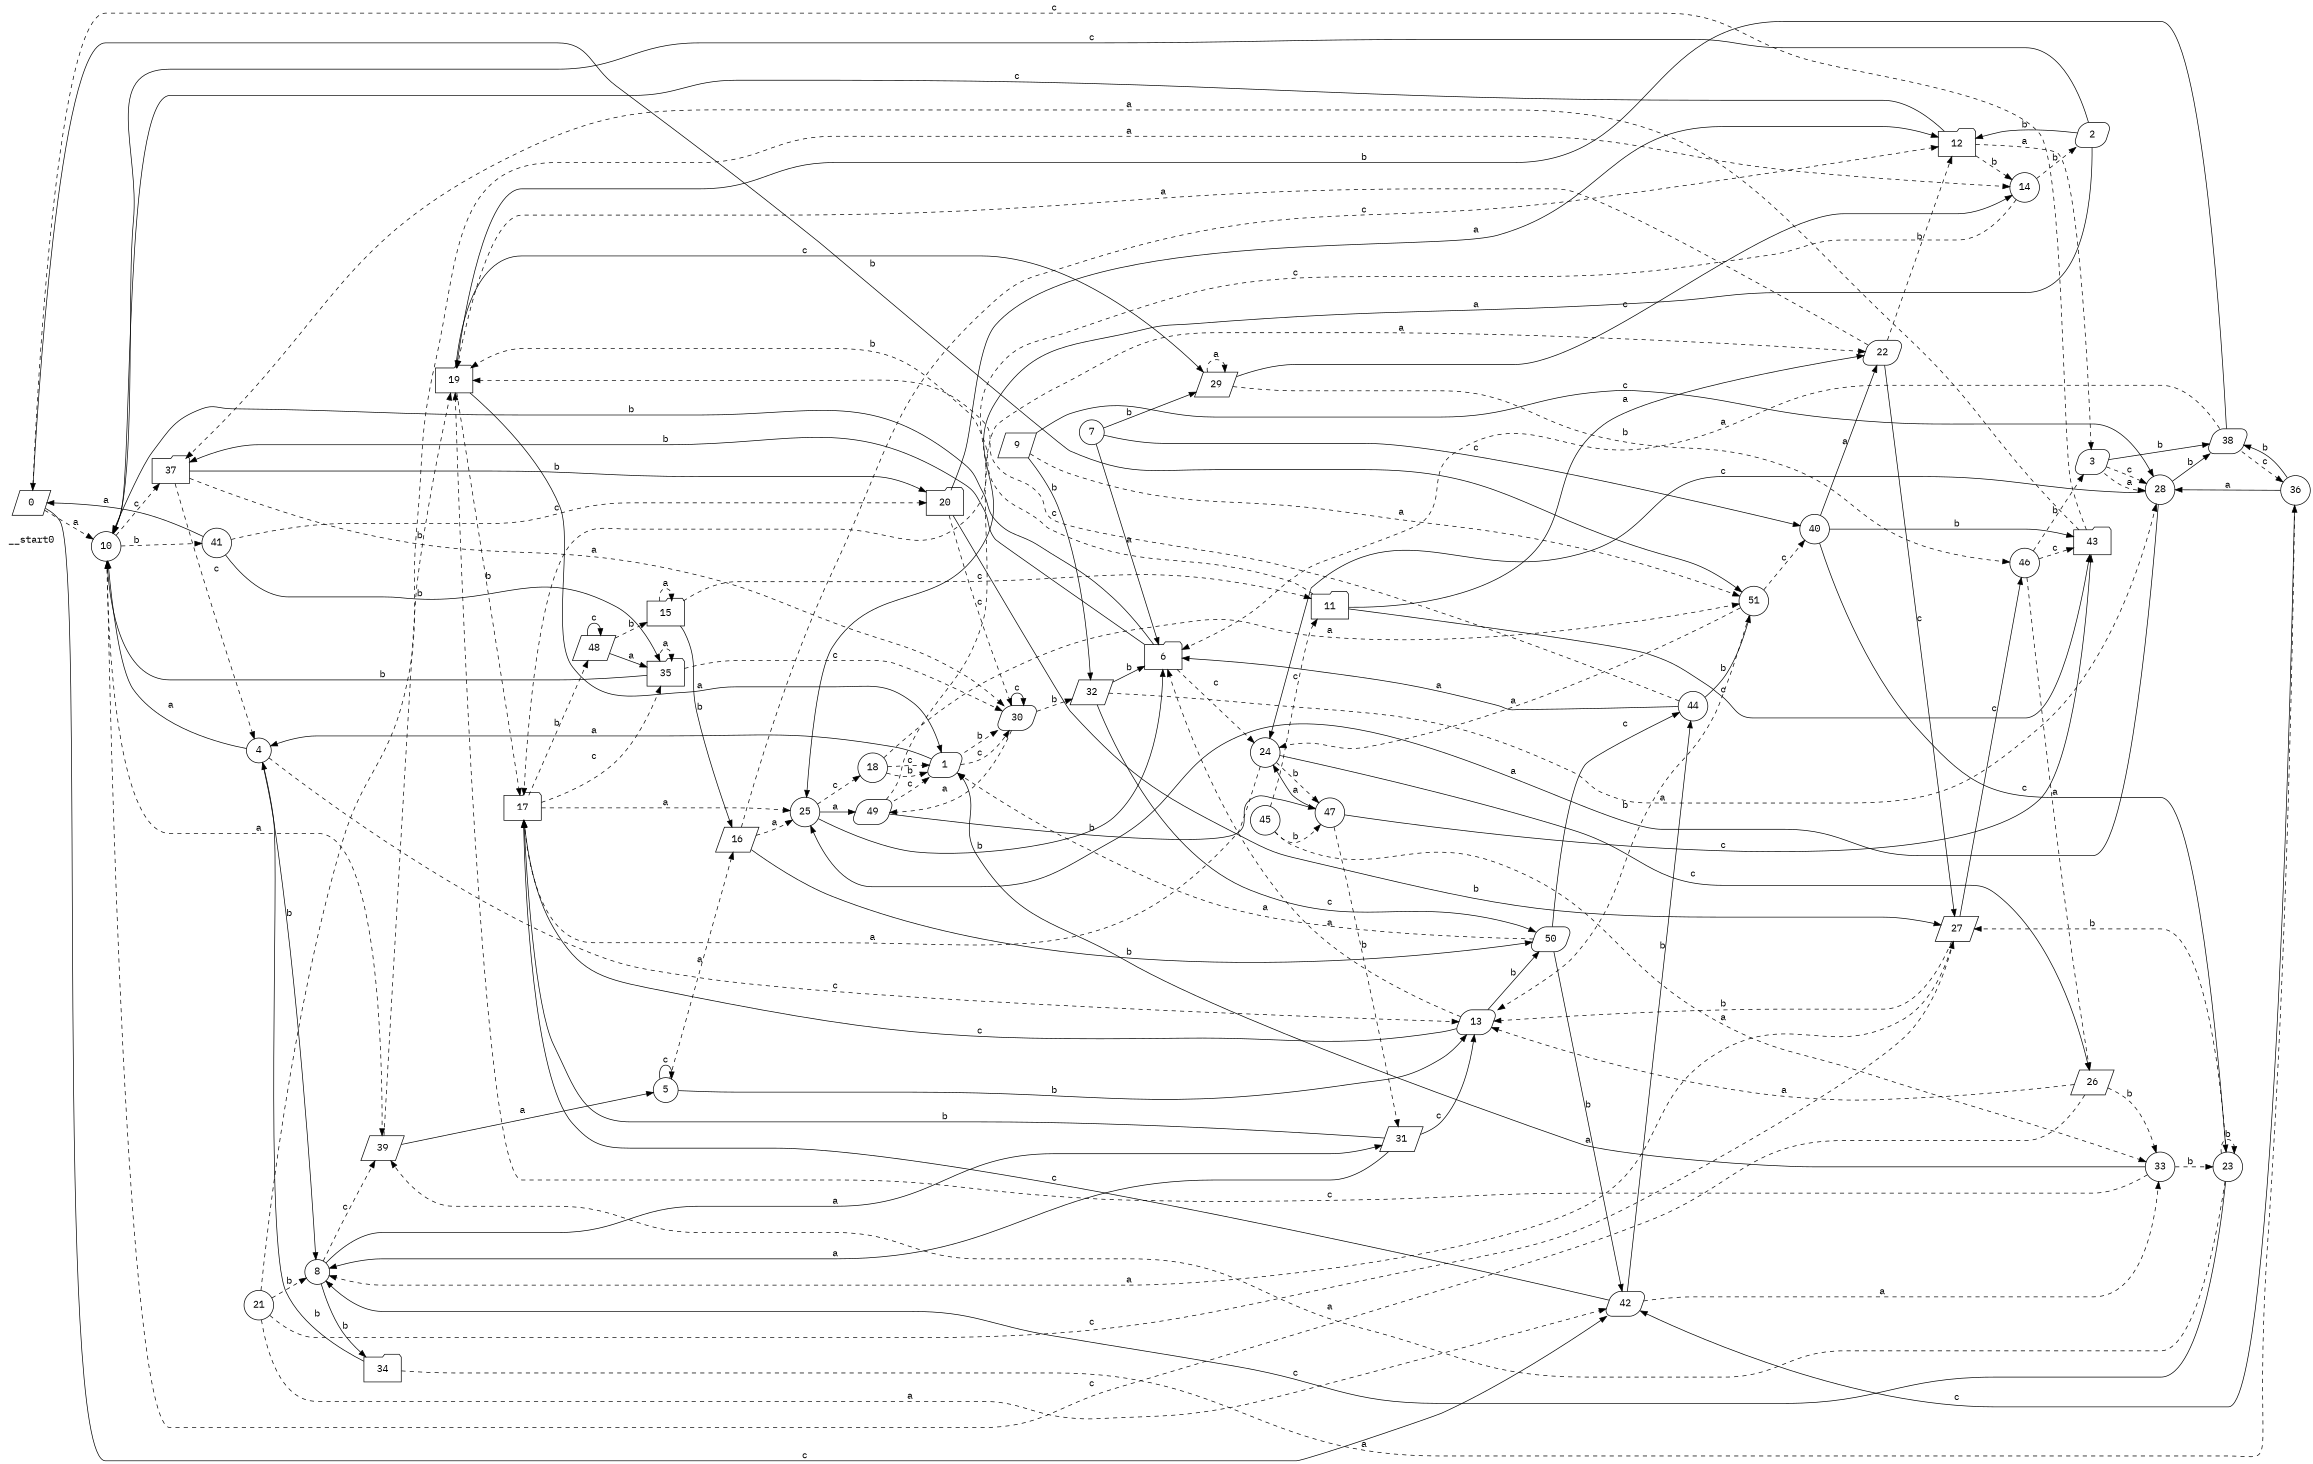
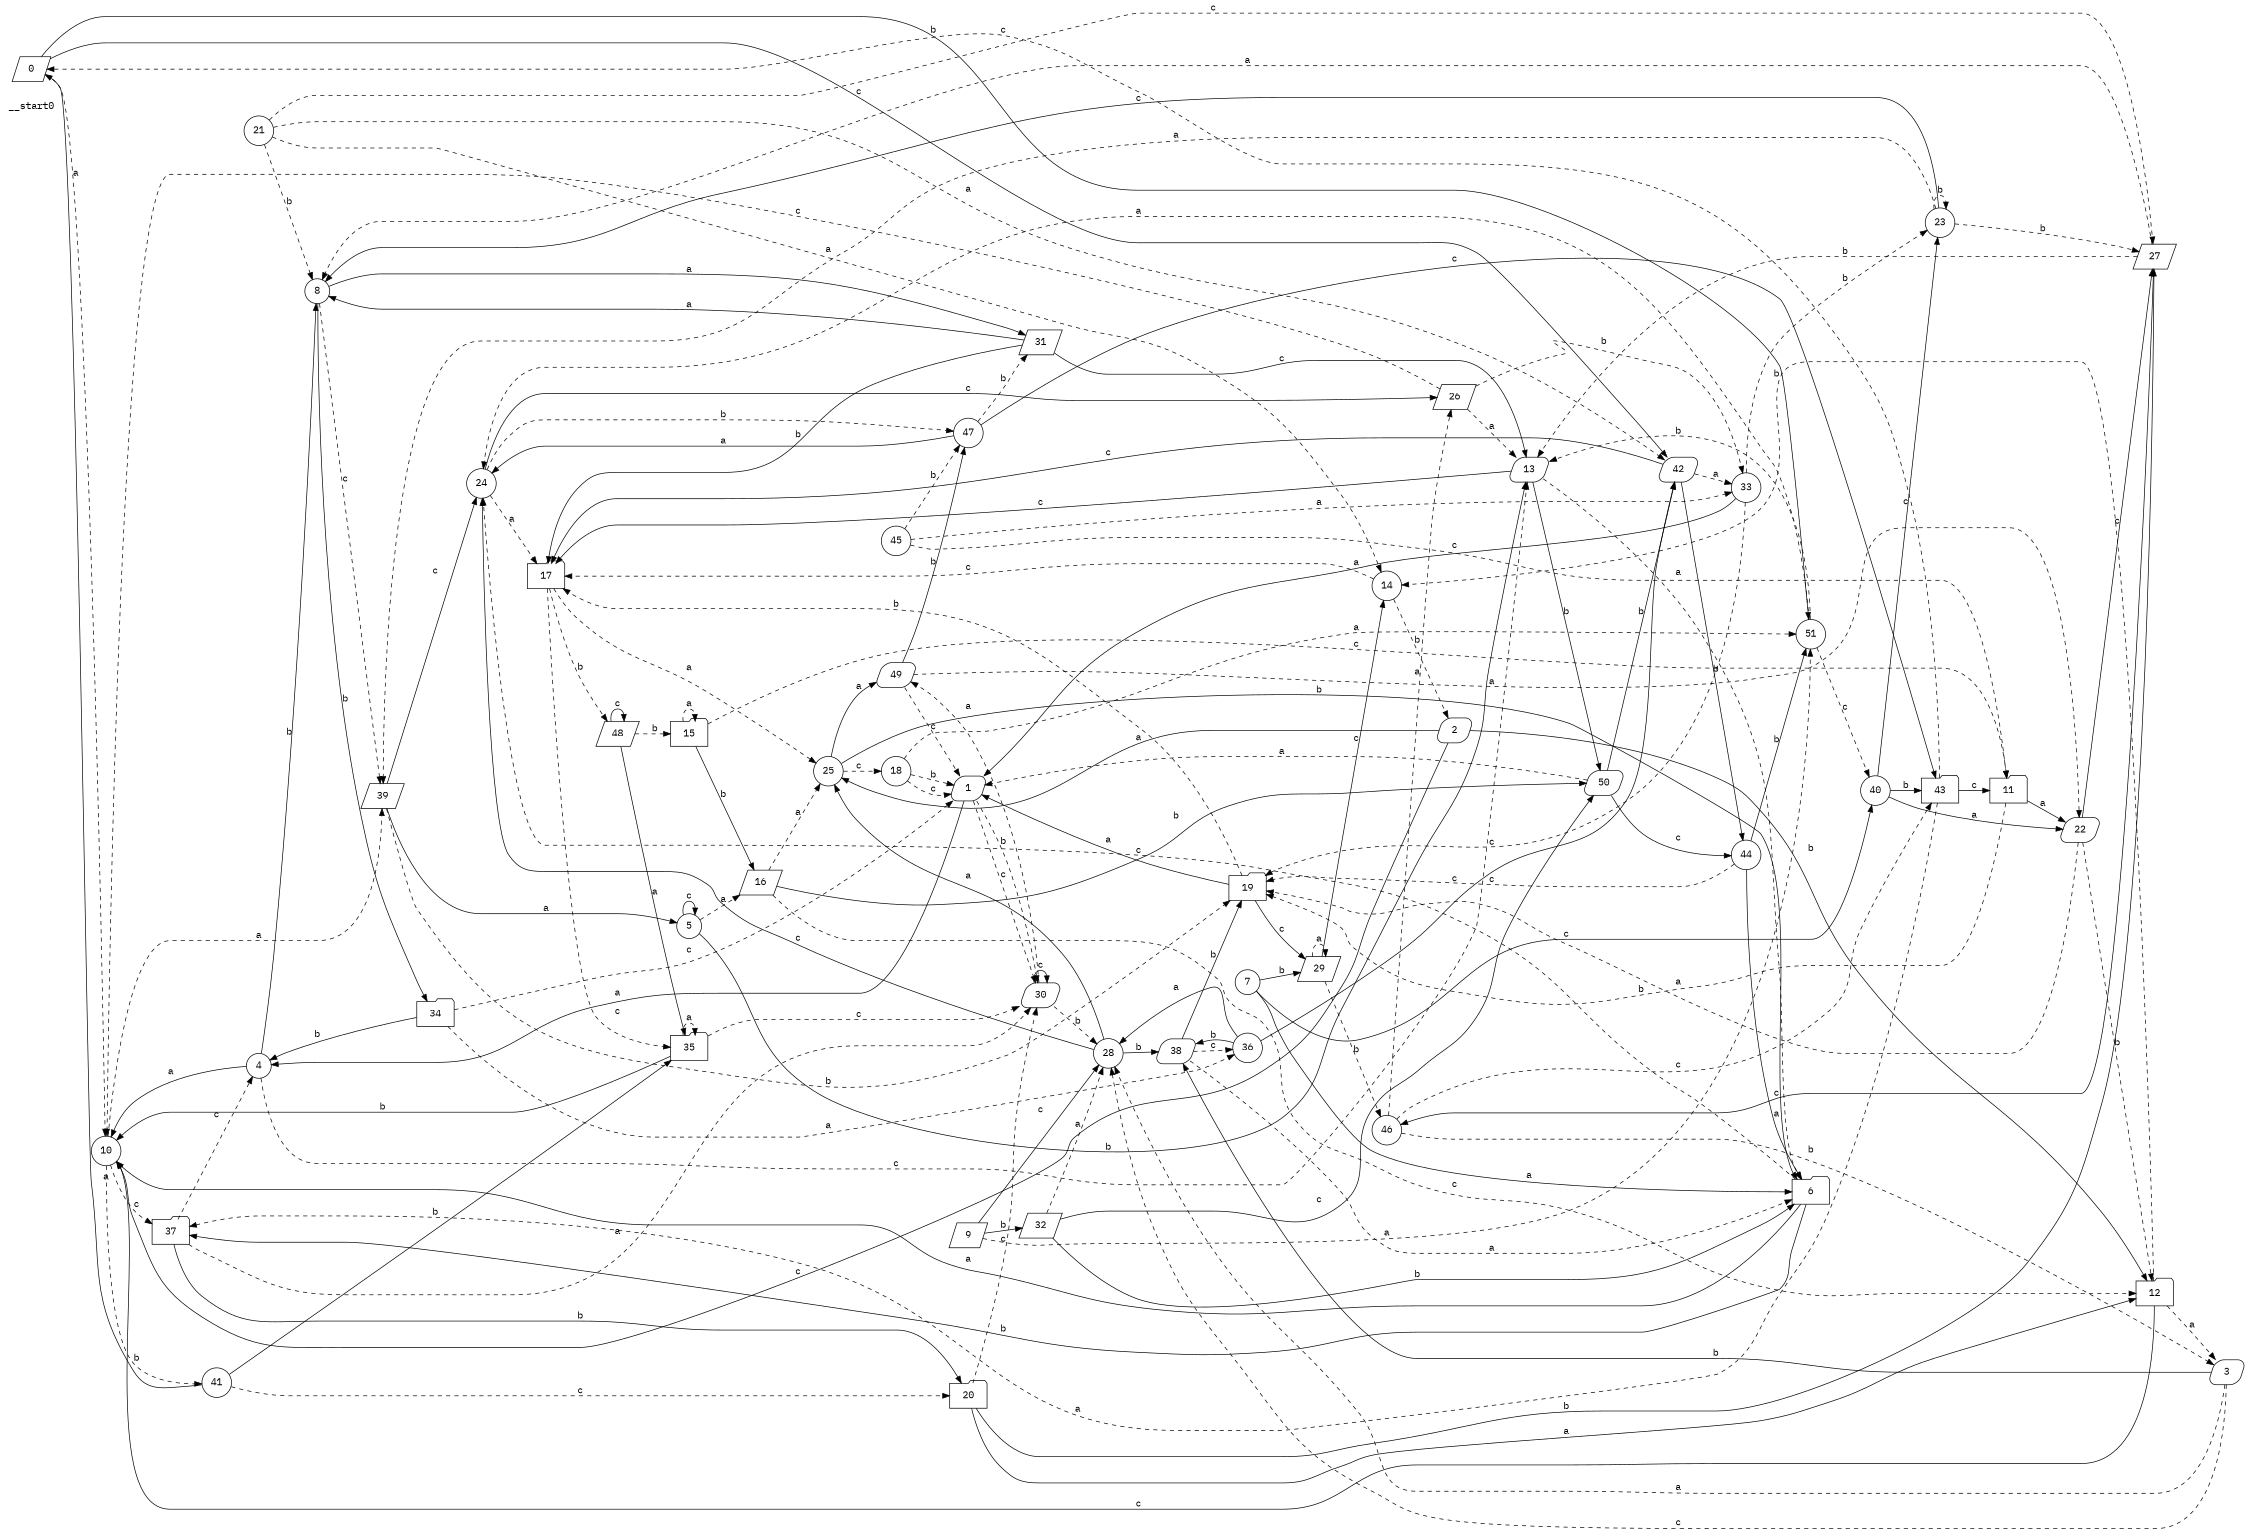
(631, 410) -> (968, 1259)
none -> (431, 644)
(1051, 706) -> (1073, 1023)
(1762, 718) -> (1971, 791)
none -> (706, 956)
